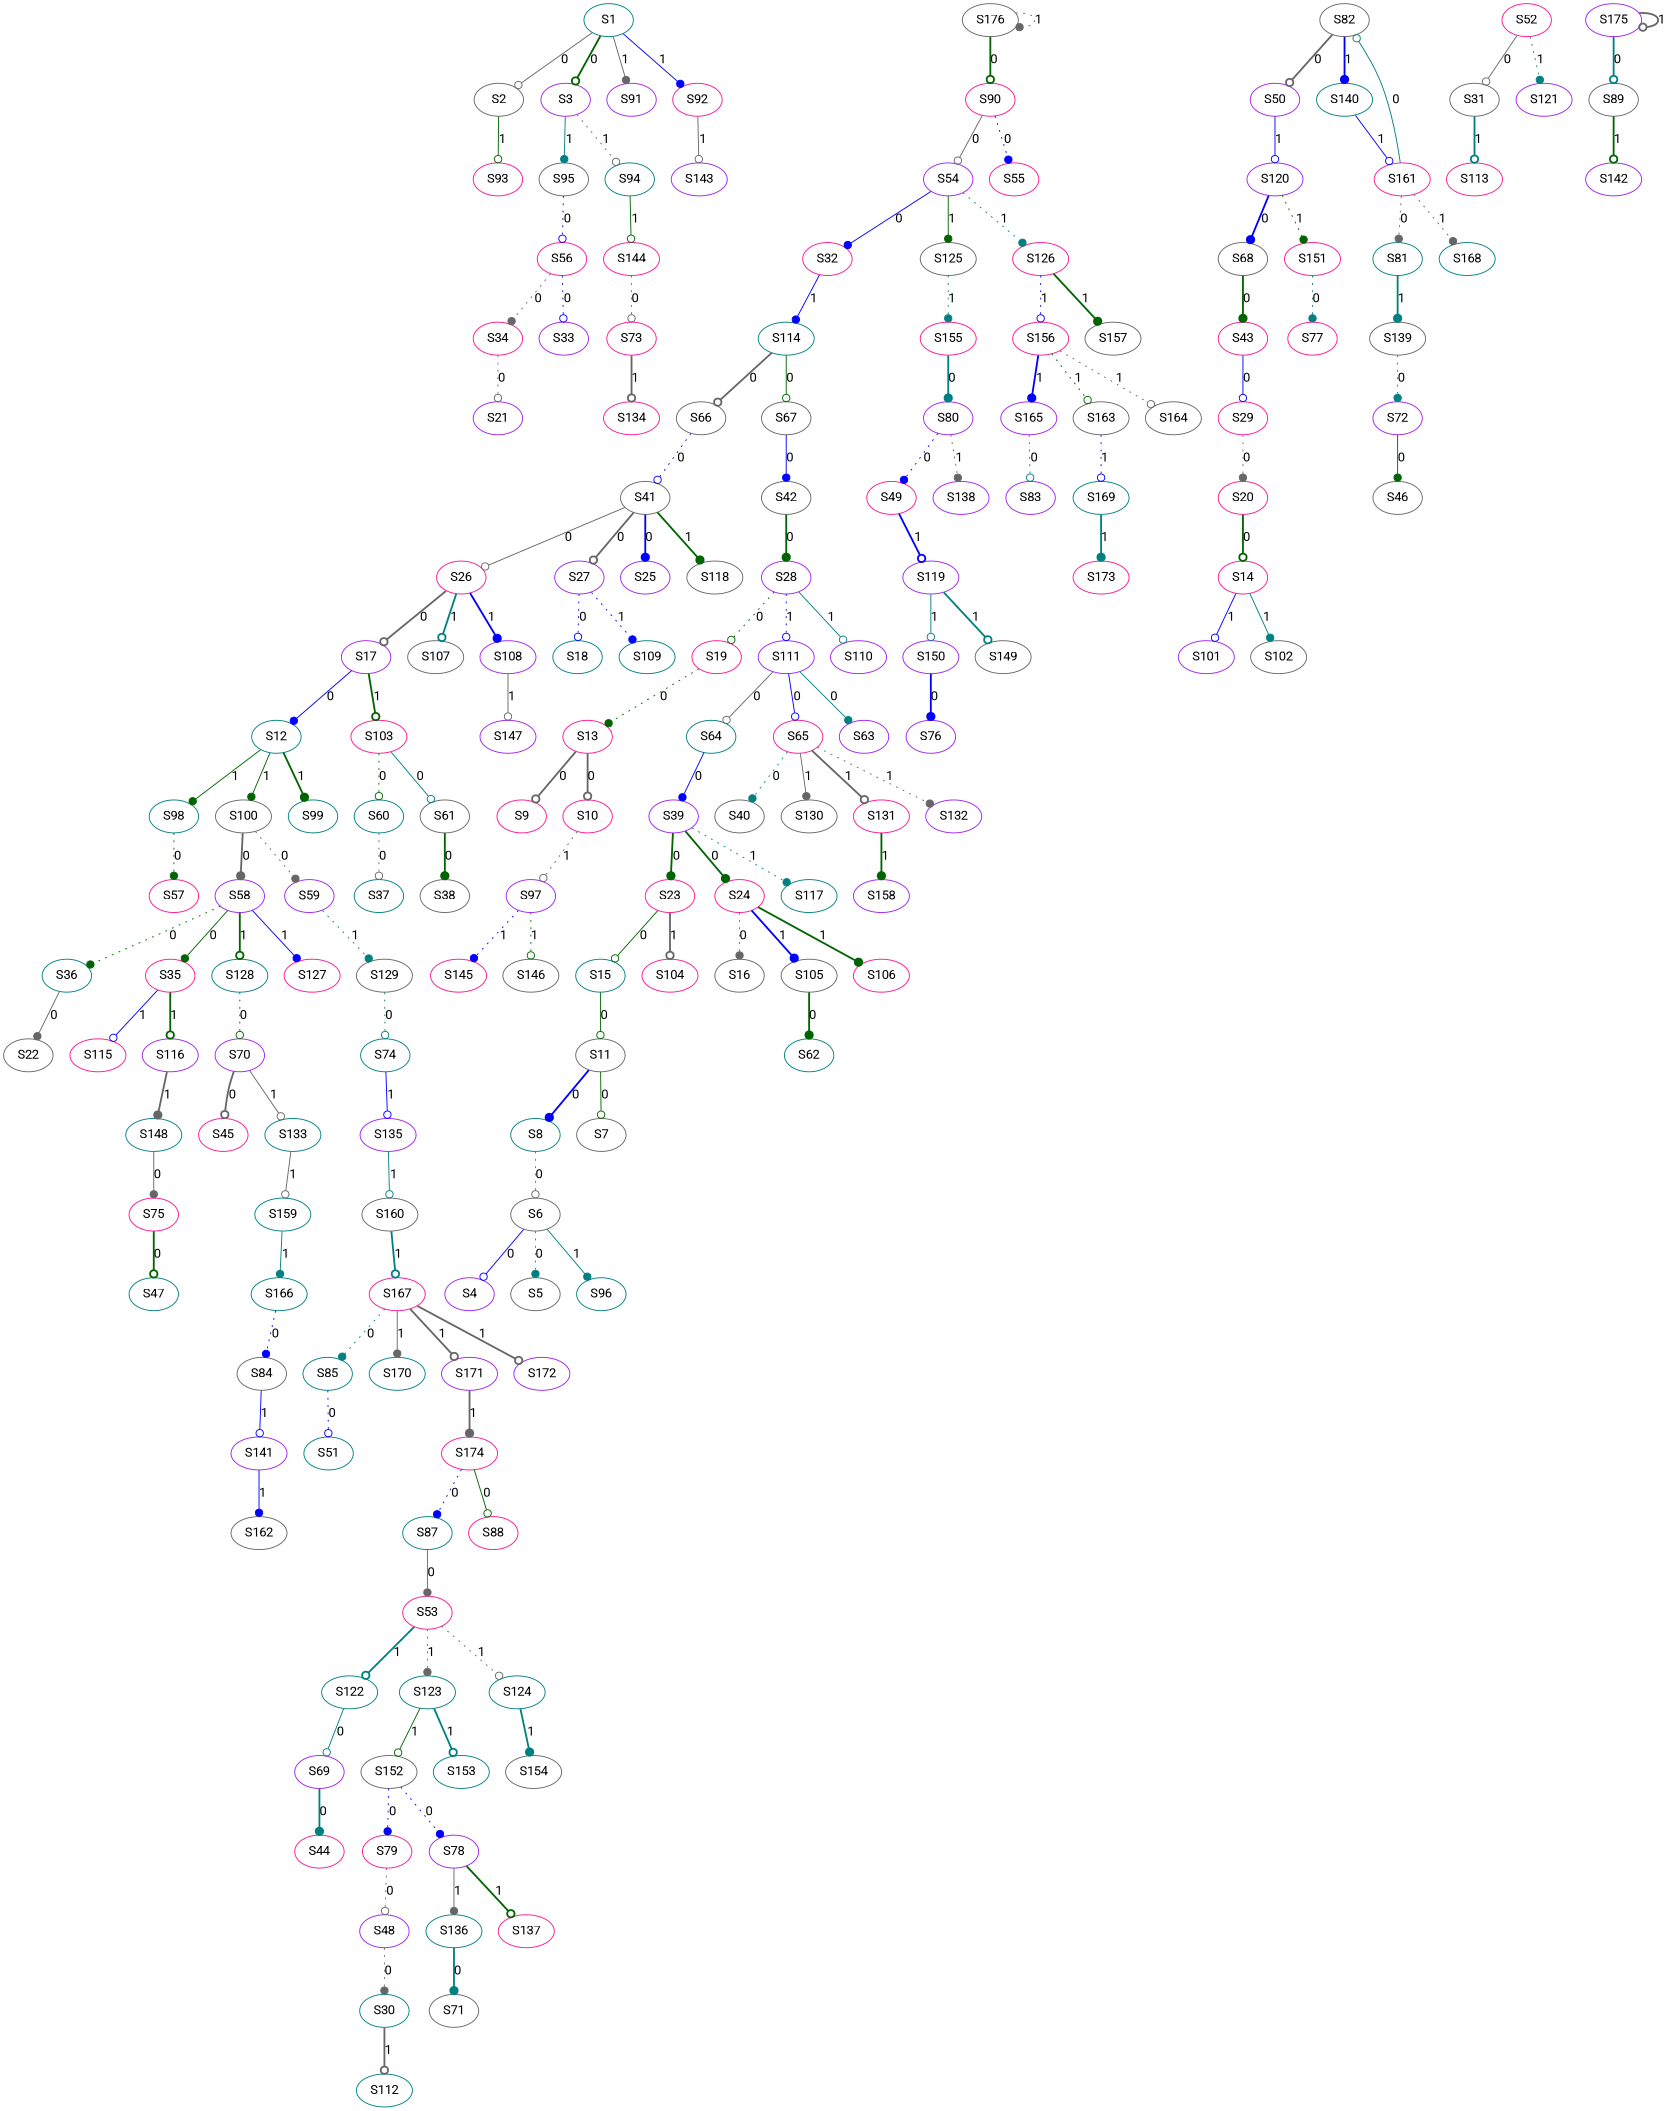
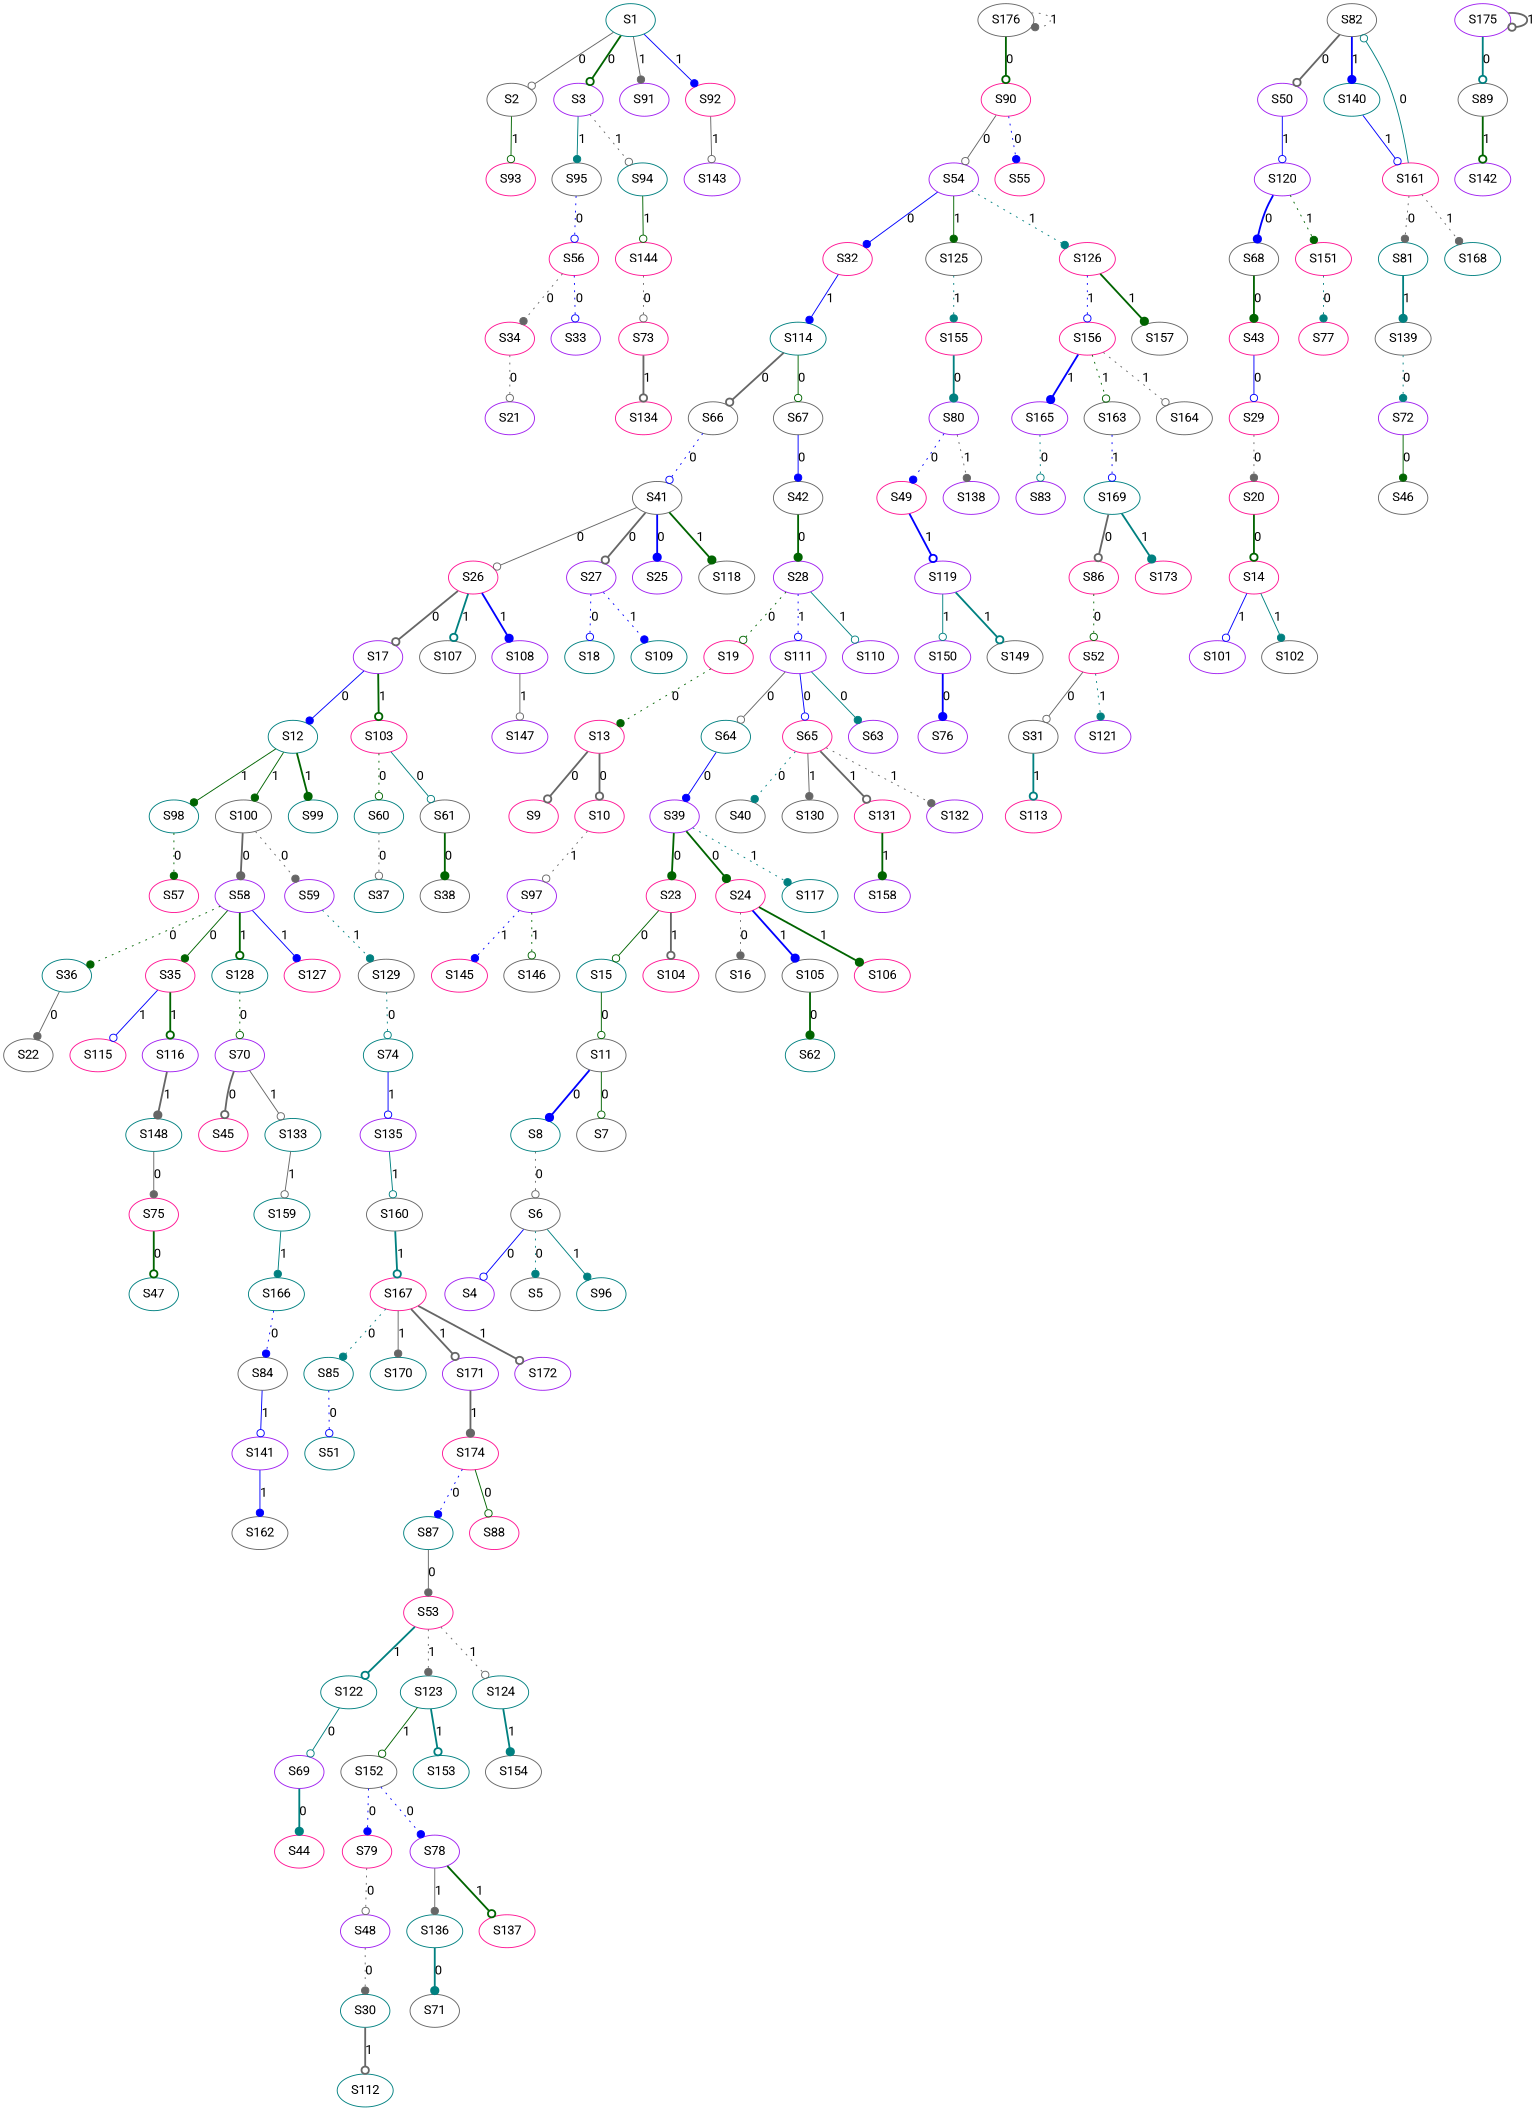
none -> (1094, 578)
